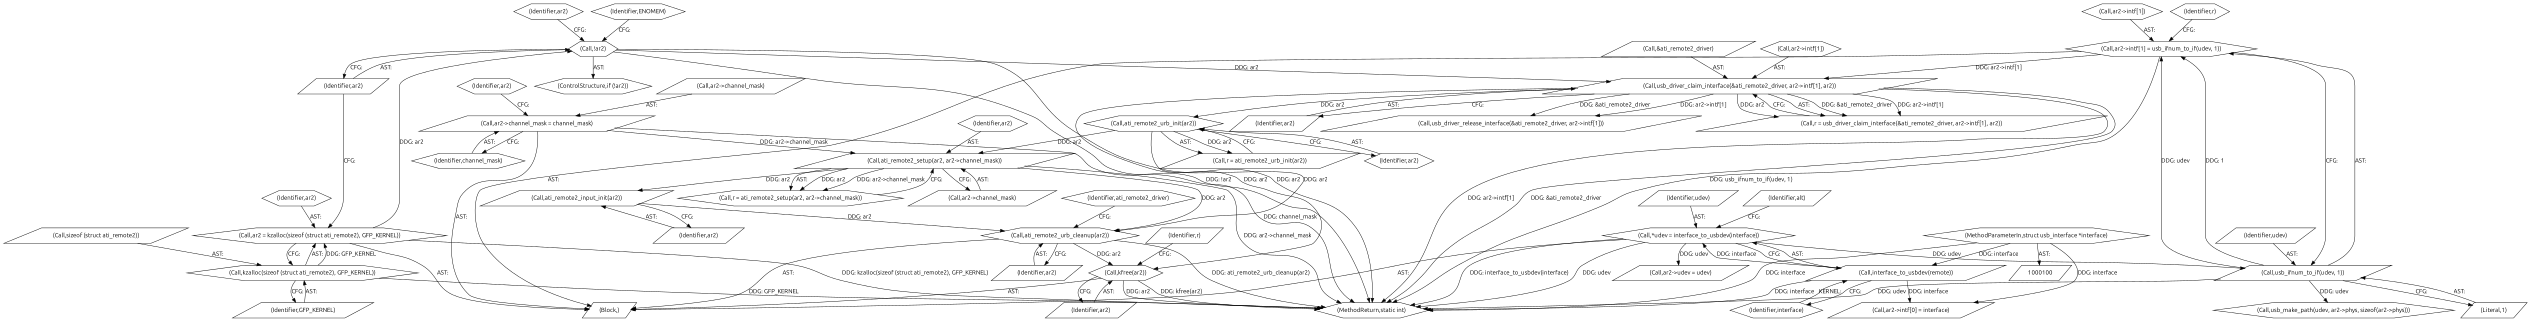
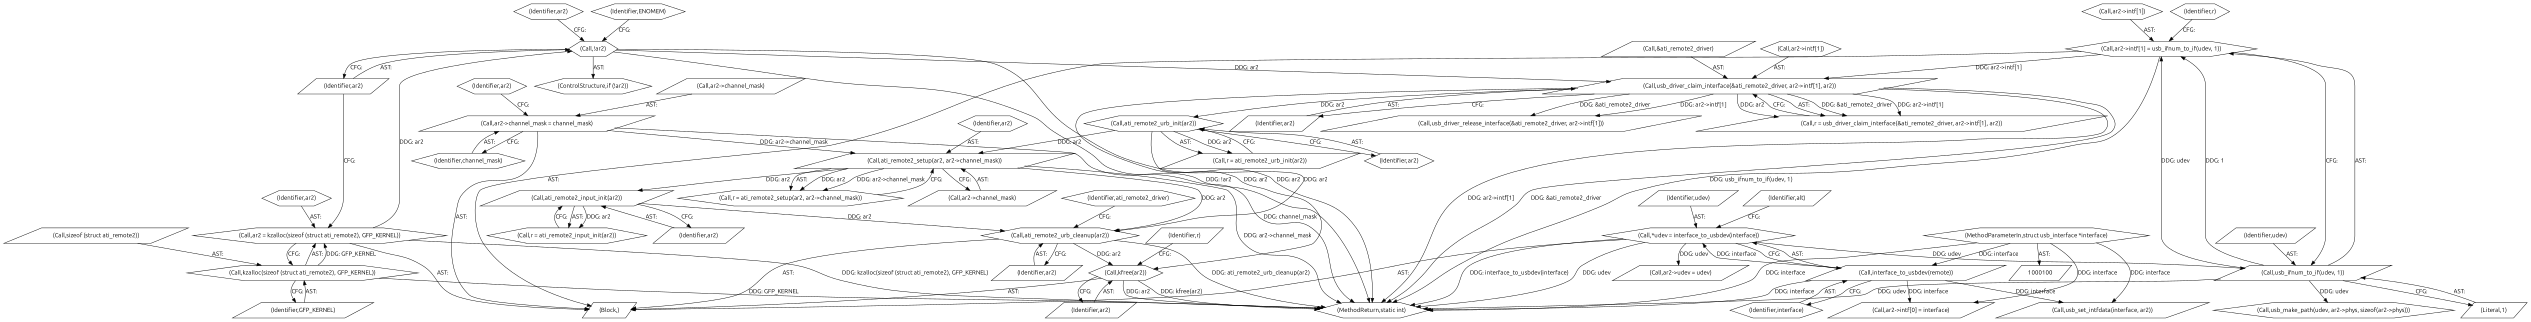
none -> (567, 236)
(1831, 292) -> (1831, 292)
none -> (2103, 310)
